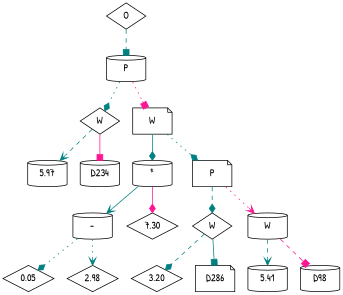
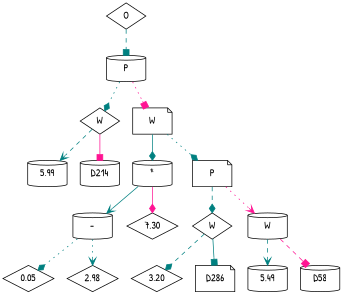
(47, 174) -> (47, 174)
(100, 174) -> (100, 174)
(268, 279) -> (268, 279)
(320, 279) -> (320, 279)
